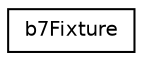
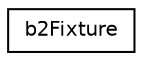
(71, 31) -> (71, 31)
